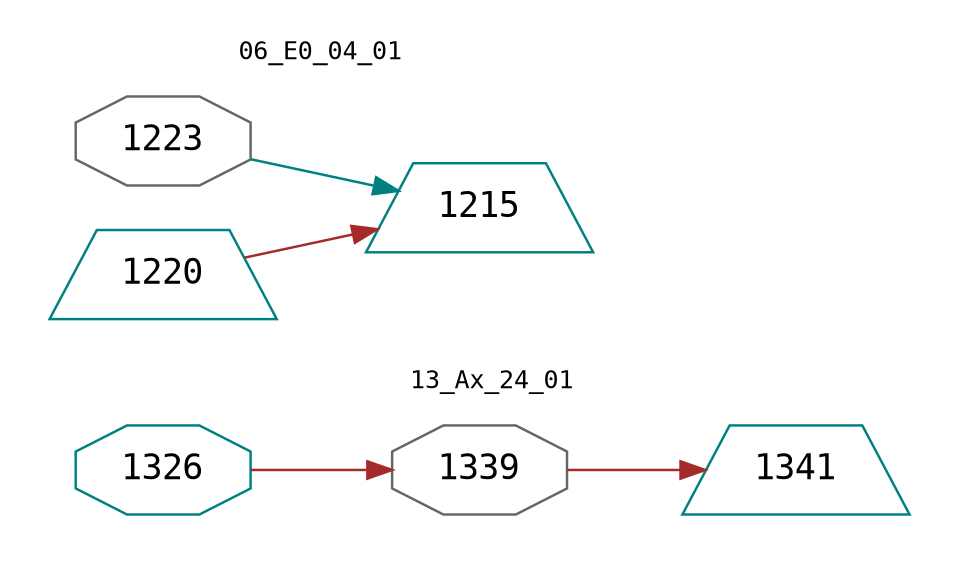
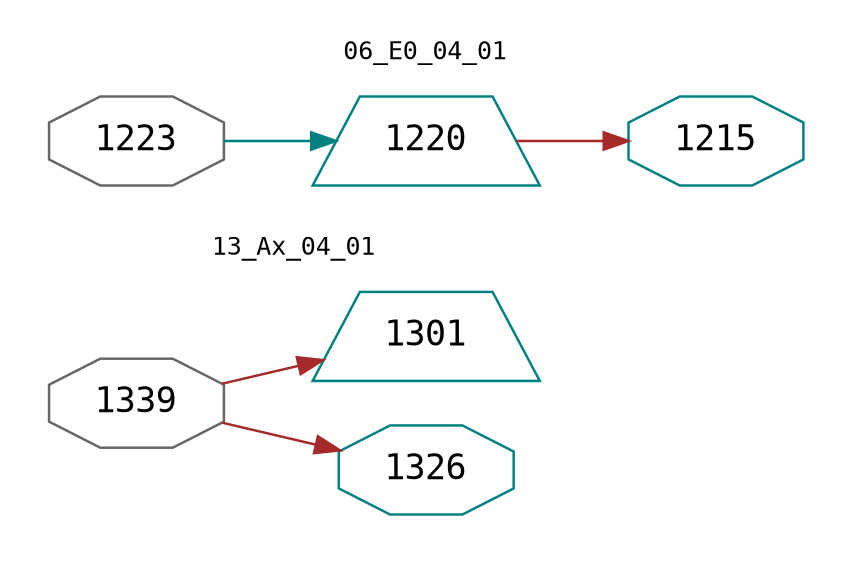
(312, 172) -> (267, 141)
(480, 208) -> (716, 141)
(493, 382) -> (295, 249)
(309, 470) -> (269, 434)
(796, 470) -> (426, 336)
